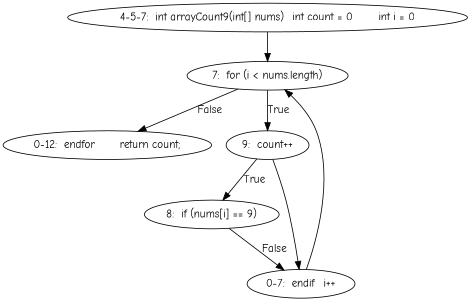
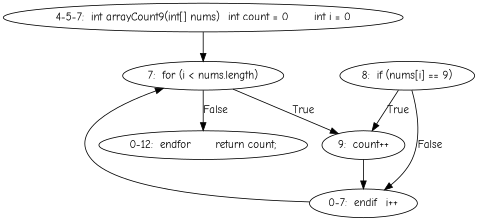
(242, 176) -> (387, 107)
